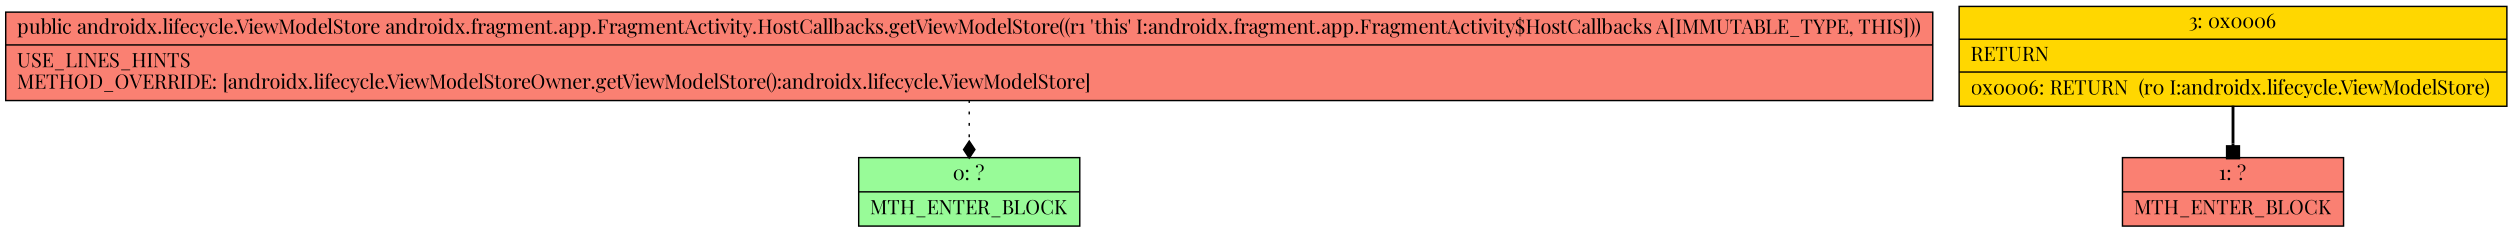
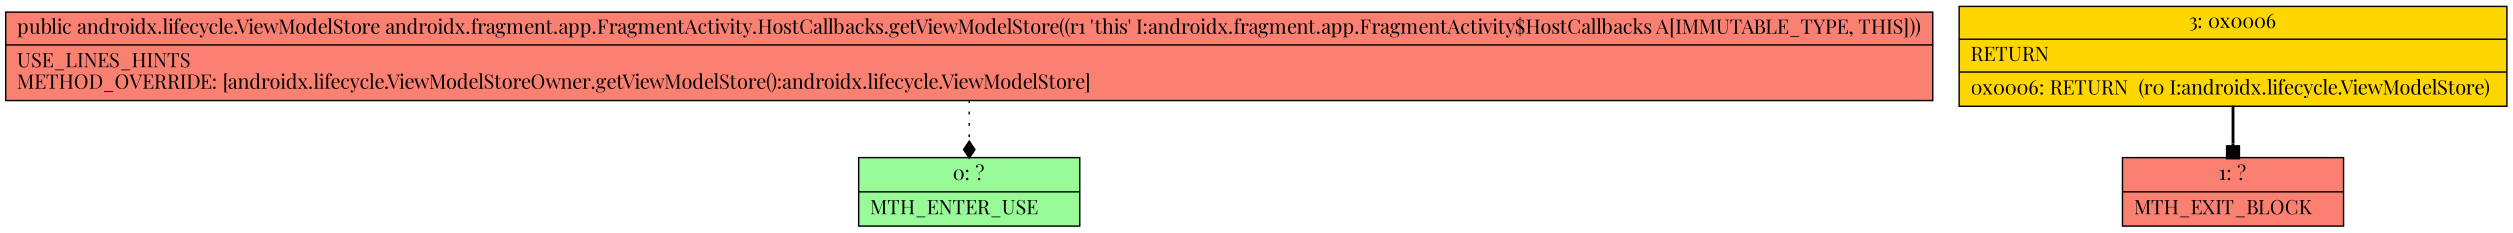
(969, 208) -> (954, 208)
(2233, 208) -> (2223, 208)
